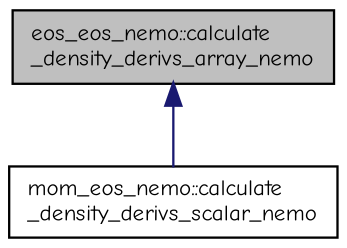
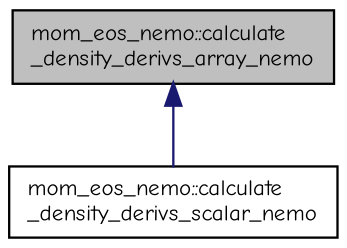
(173, 47) -> (173, 47)
